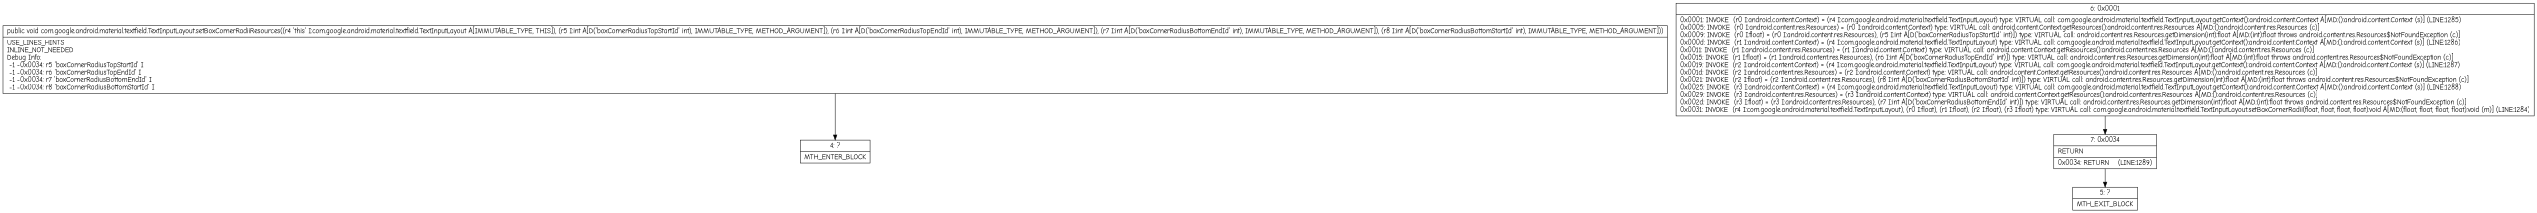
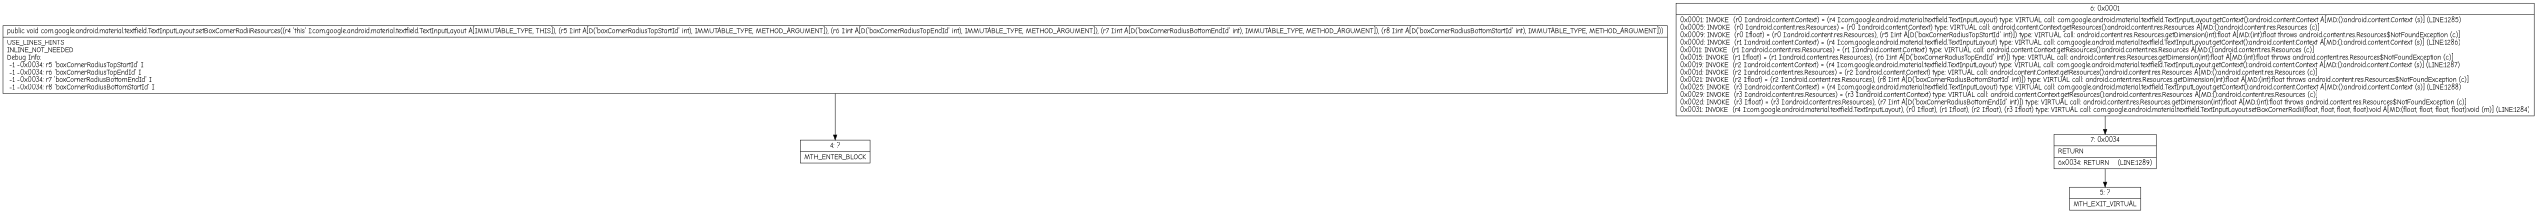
(2105, 163) -> (2105, 163)
(2105, 204) -> (2105, 204)
